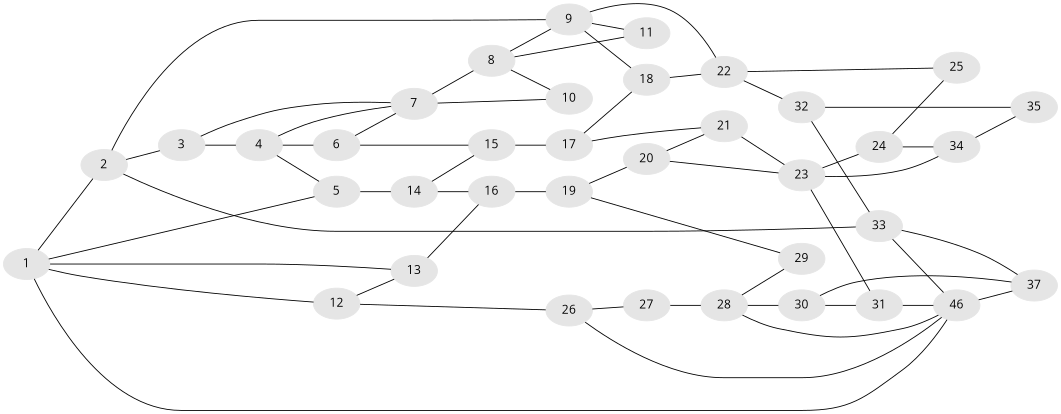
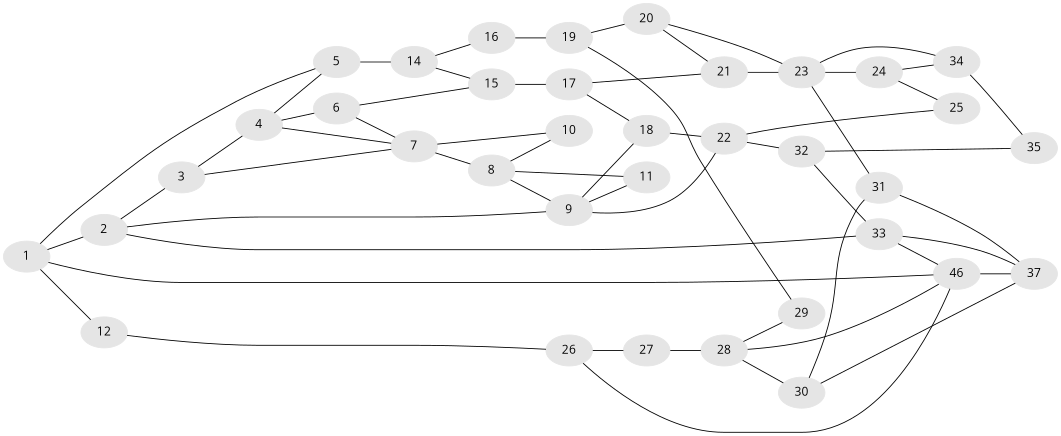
(414, 271) -> none
(918, 305) -> (962, 224)
